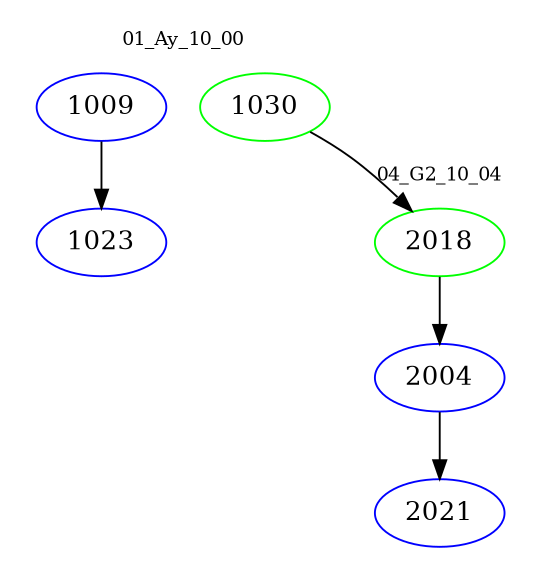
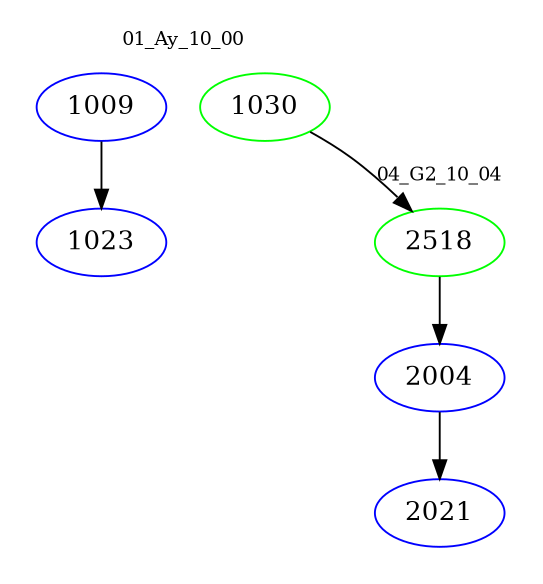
(440, 242) -> (440, 242)
